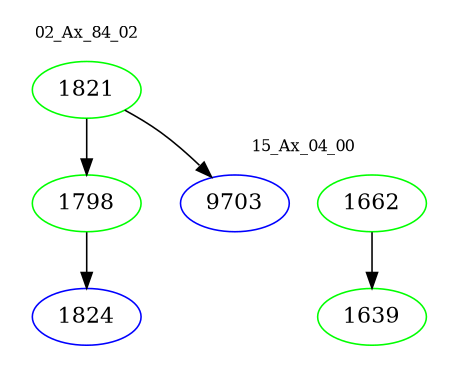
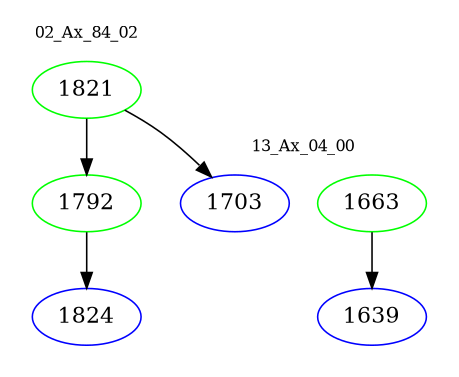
(303, 147) -> (303, 147)
(87, 203) -> (87, 203)
(235, 203) -> (235, 203)
(372, 203) -> (372, 203)
(372, 317) -> (372, 317)
